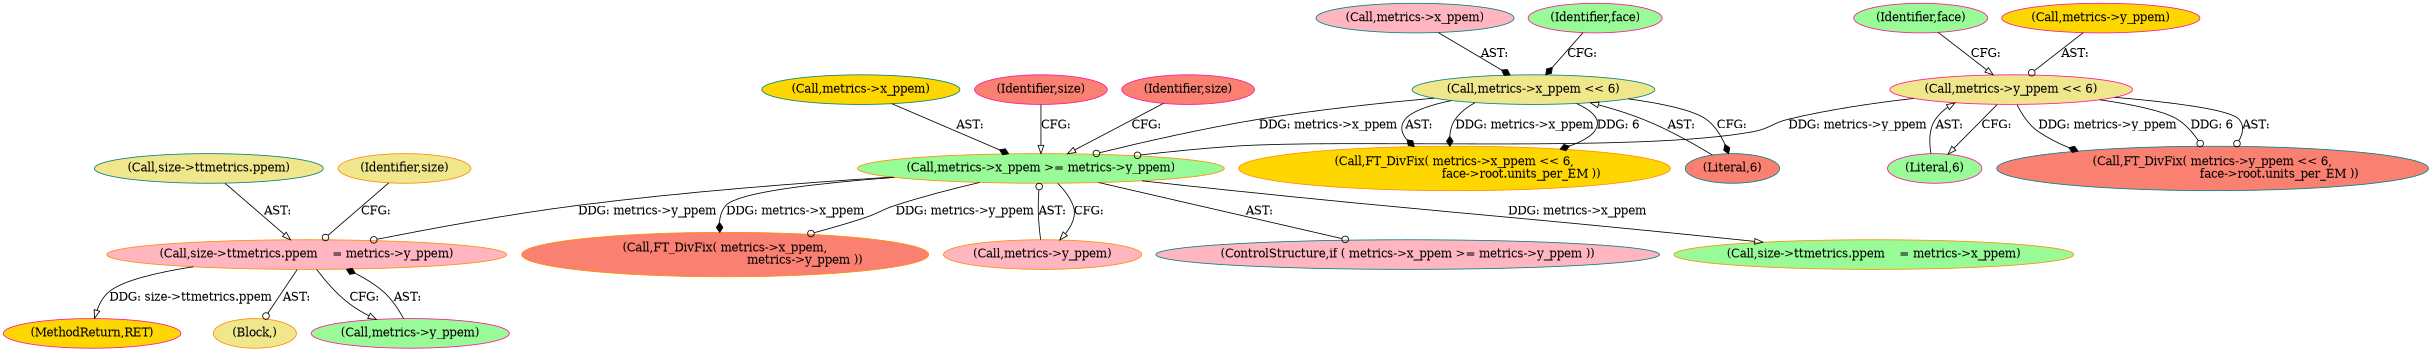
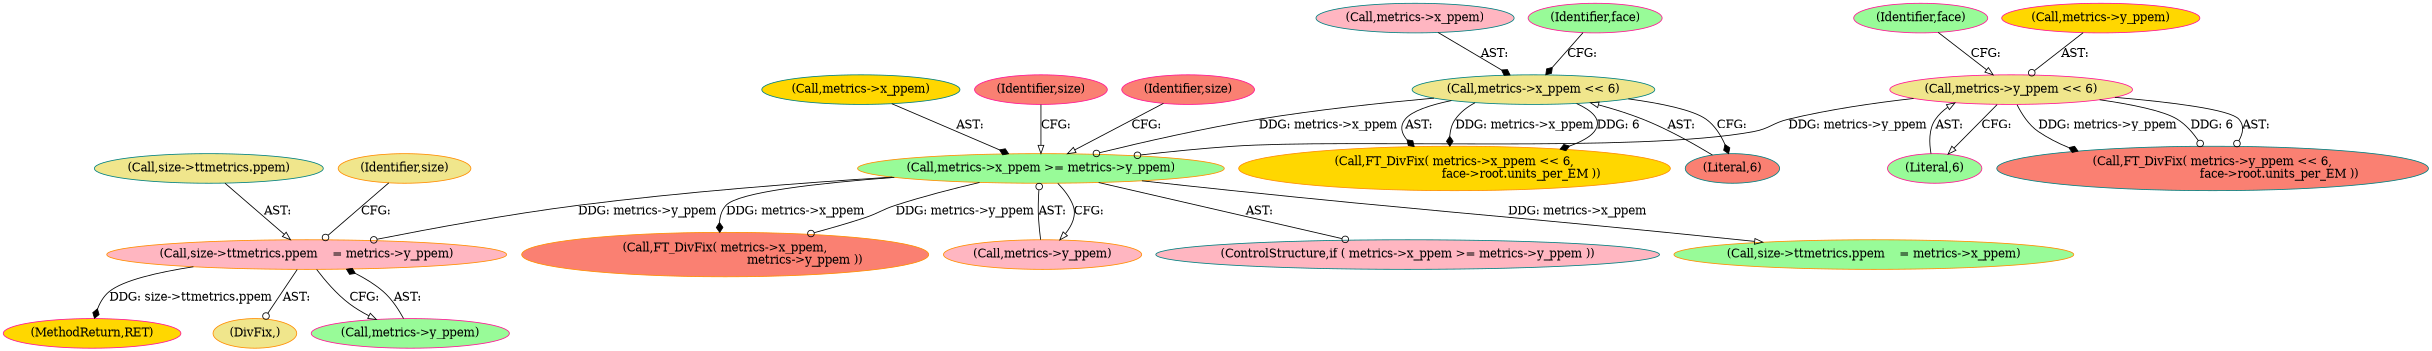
(139, 278) -> (139, 278)
(255, 333) -> (255, 333)
